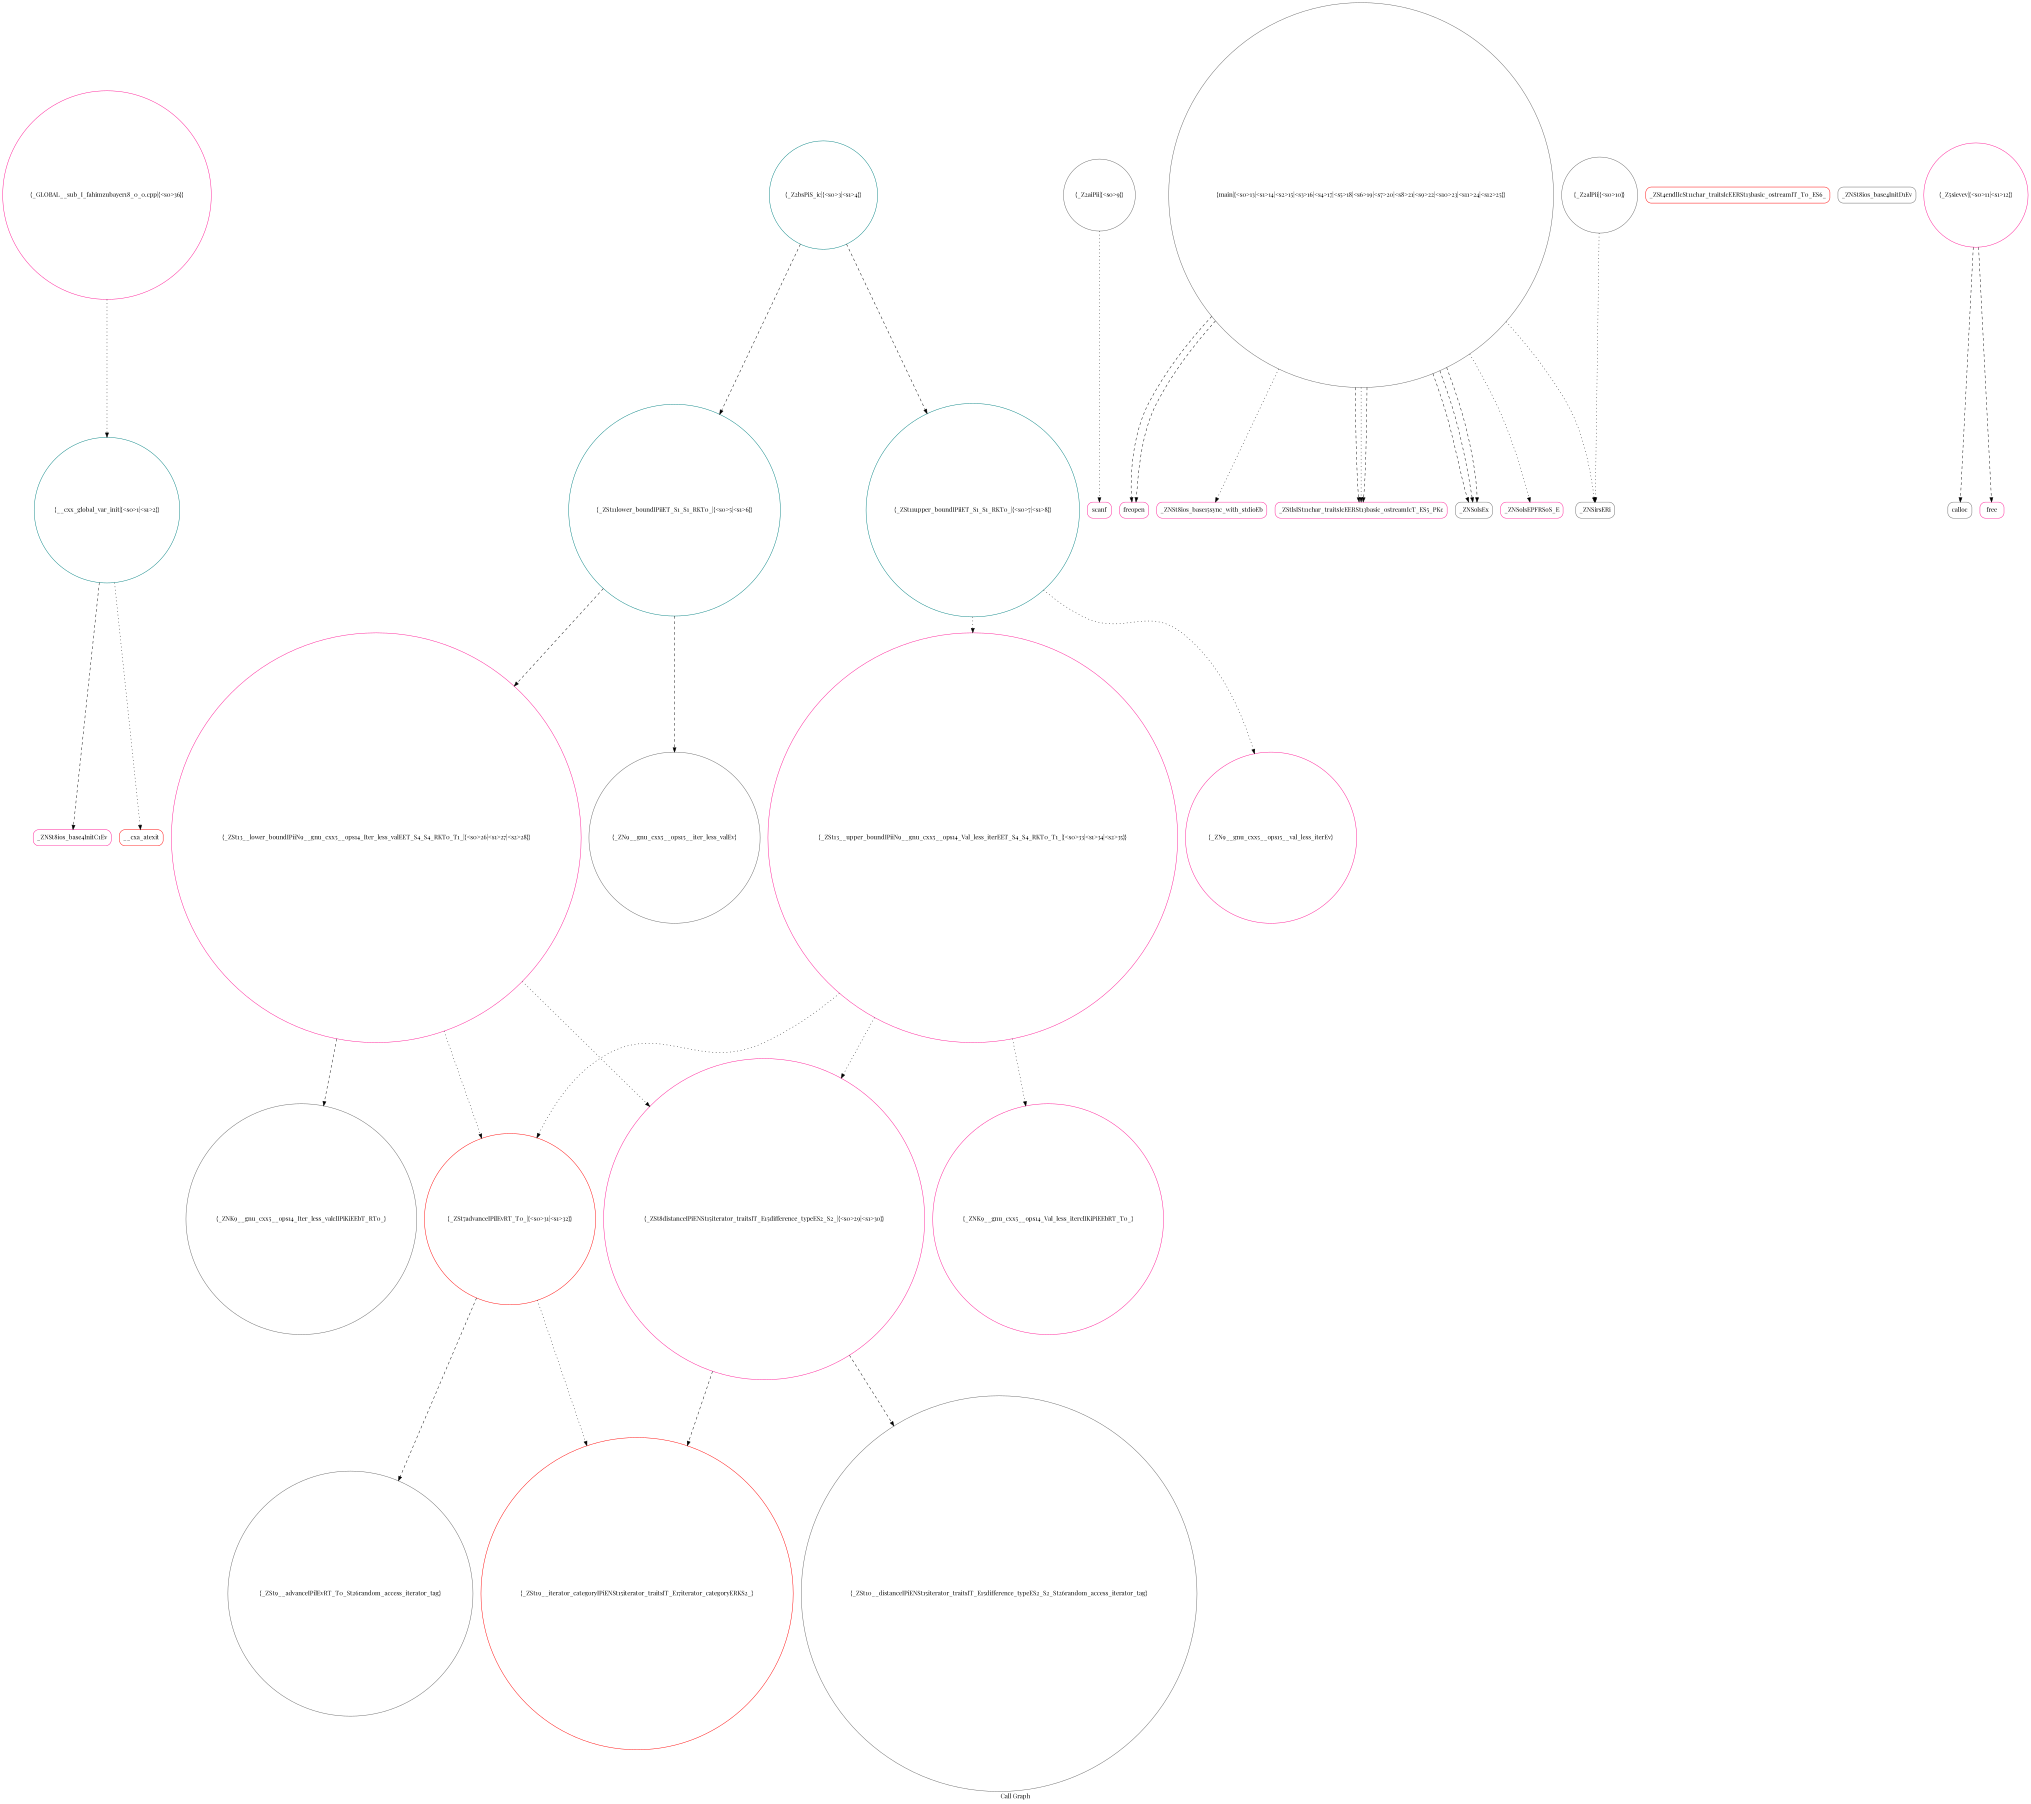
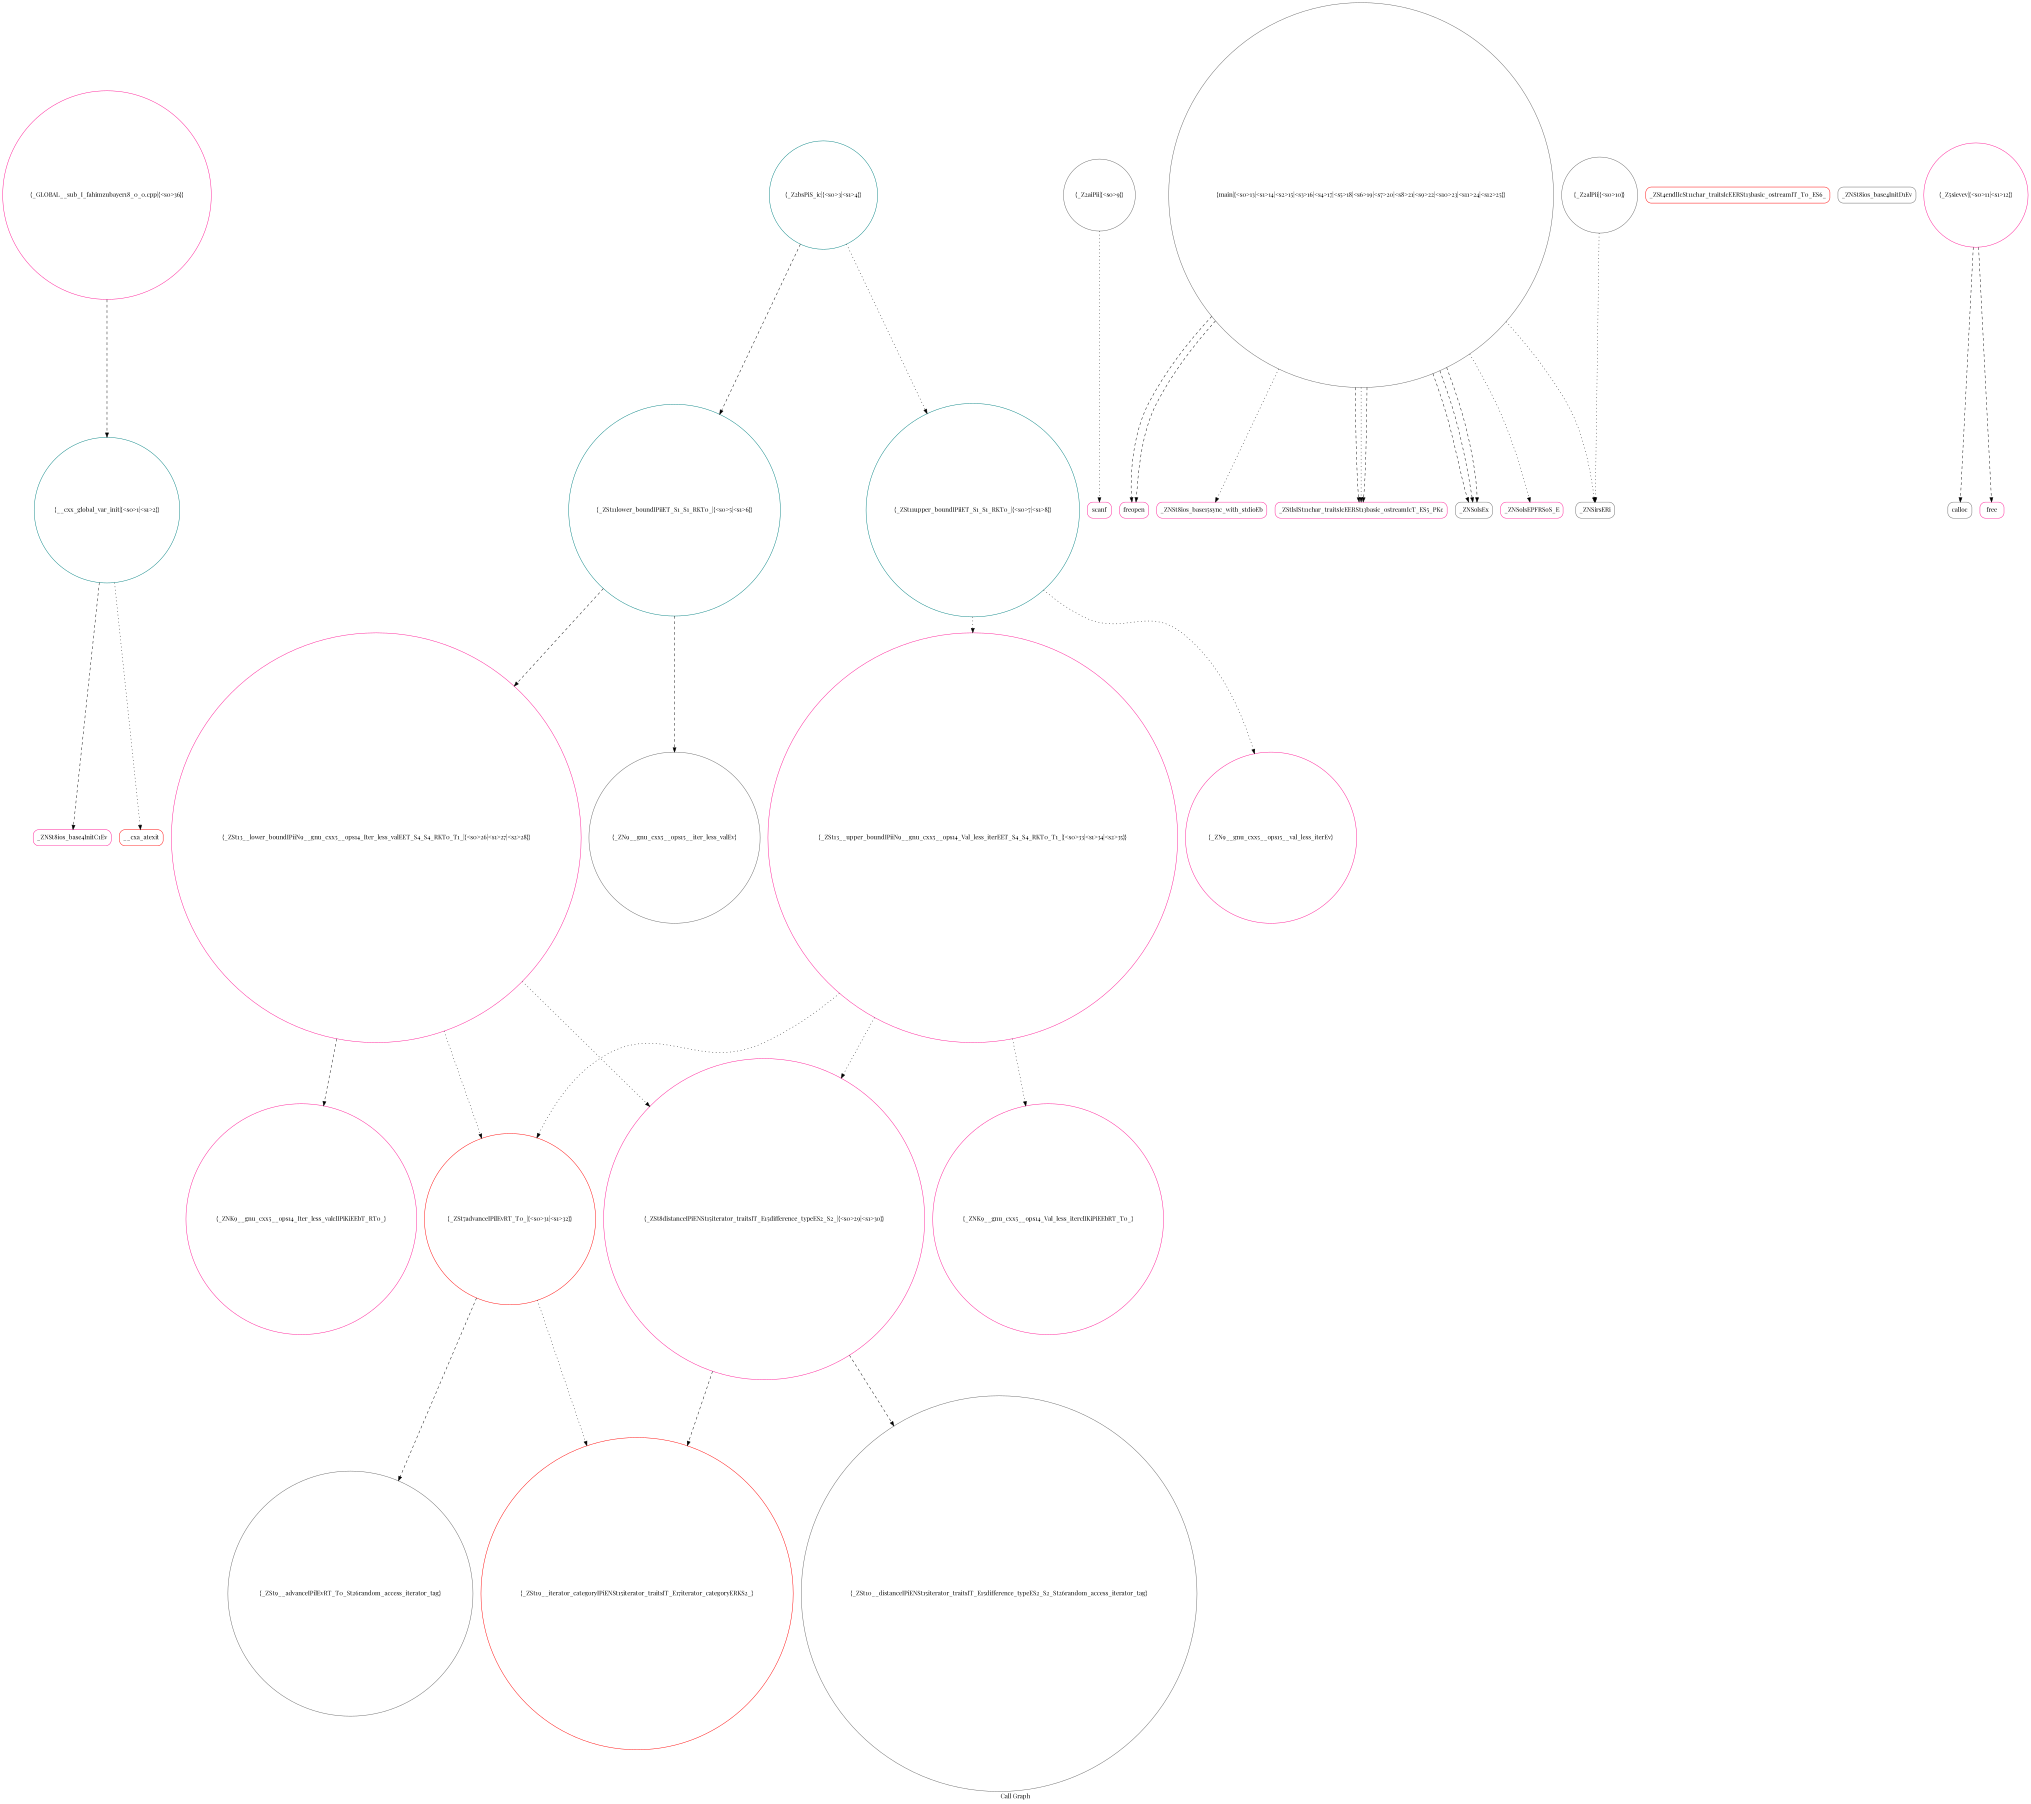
(886, 327) -> (886, 327)
(107, 366) -> (107, 366)
(301, 1219) -> (301, 1219)
